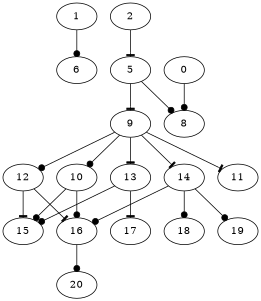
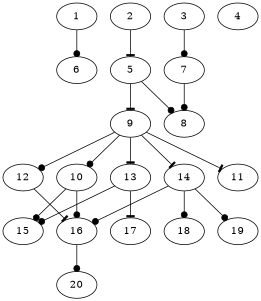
none -> (184, 16)
none -> (238, 16)
(184, 70) -> (184, 70)
(23, 203) -> none
